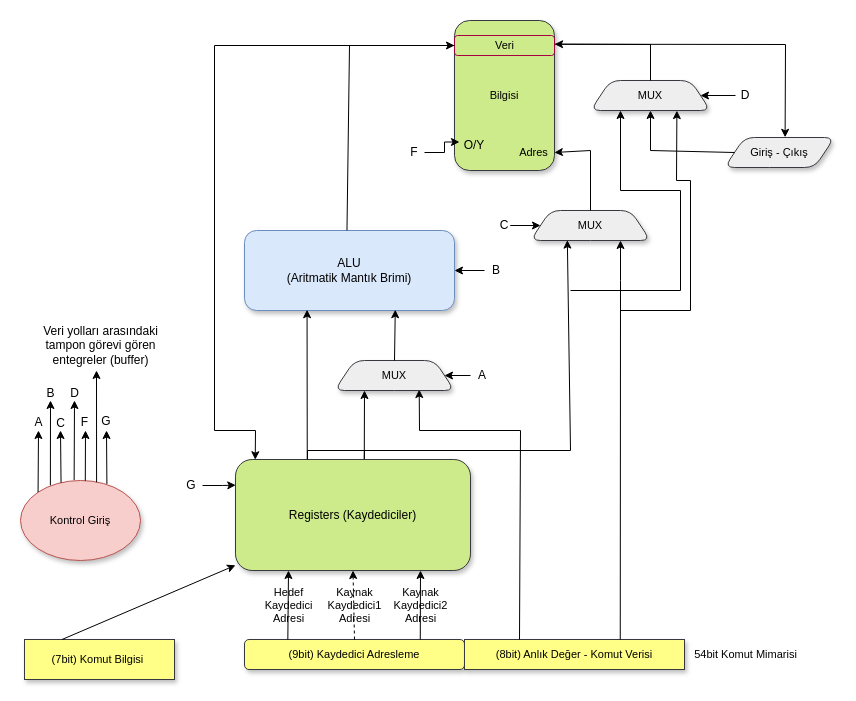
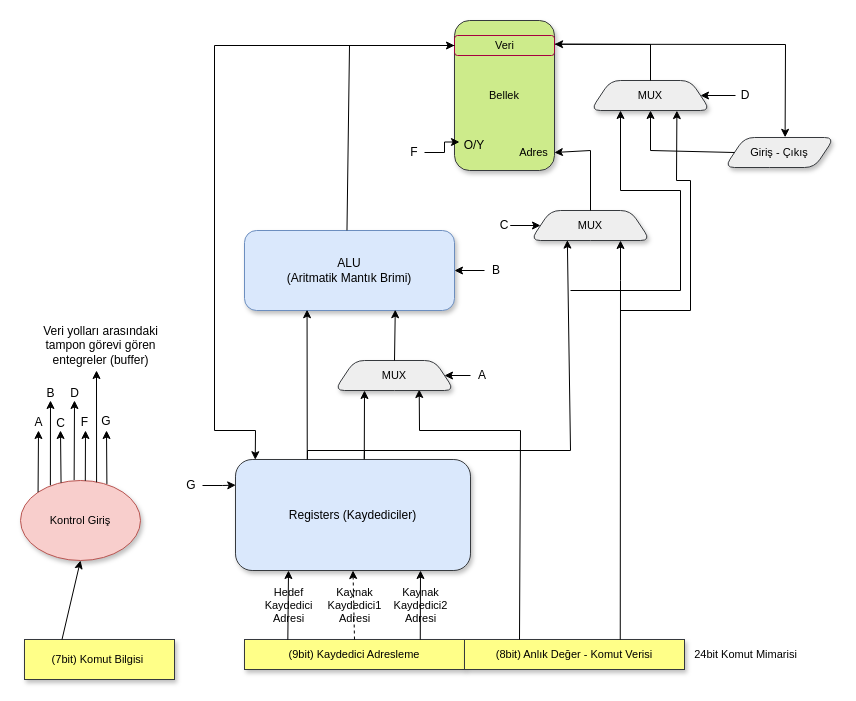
(505, 96) -> (505, 96)
(353, 515) -> (353, 515)
(146, 604) -> (71, 603)
(355, 655) -> (355, 655)
(746, 655) -> (746, 655)
